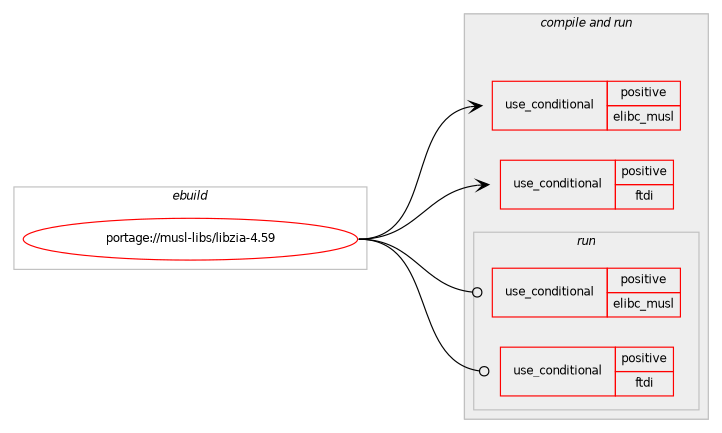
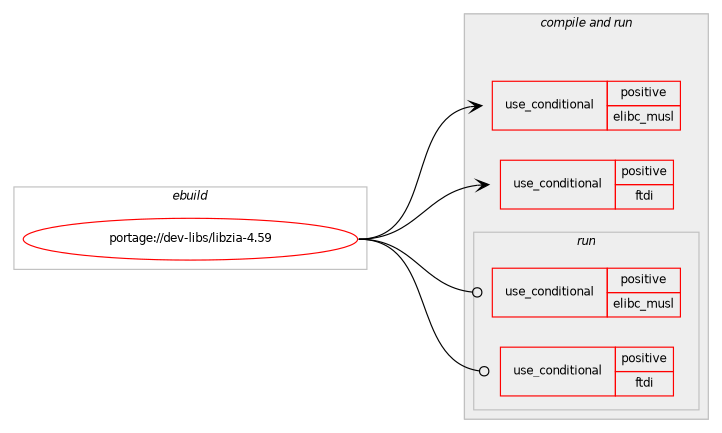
(190, 239) -> (190, 239)
